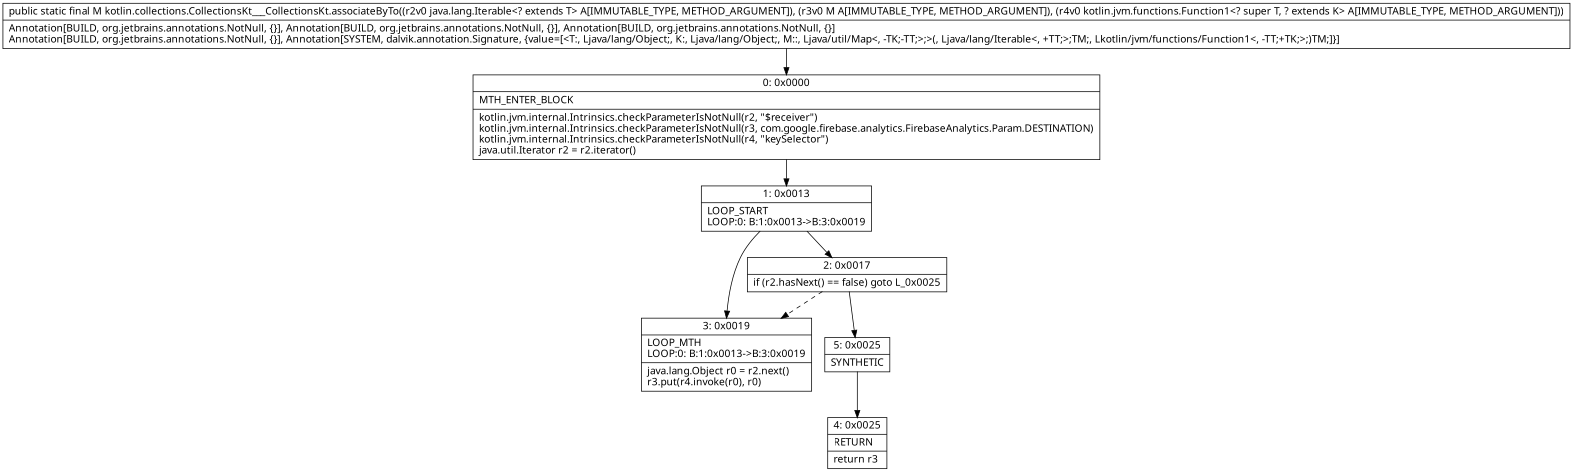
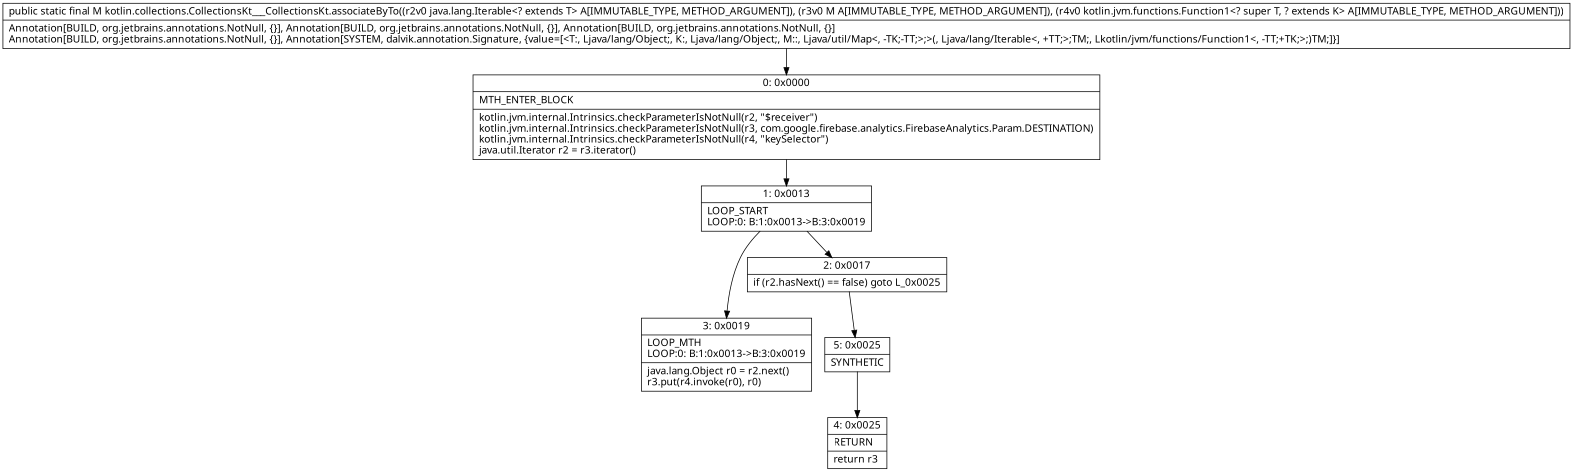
(558, 150) -> (558, 150)
(805, 303) -> none
